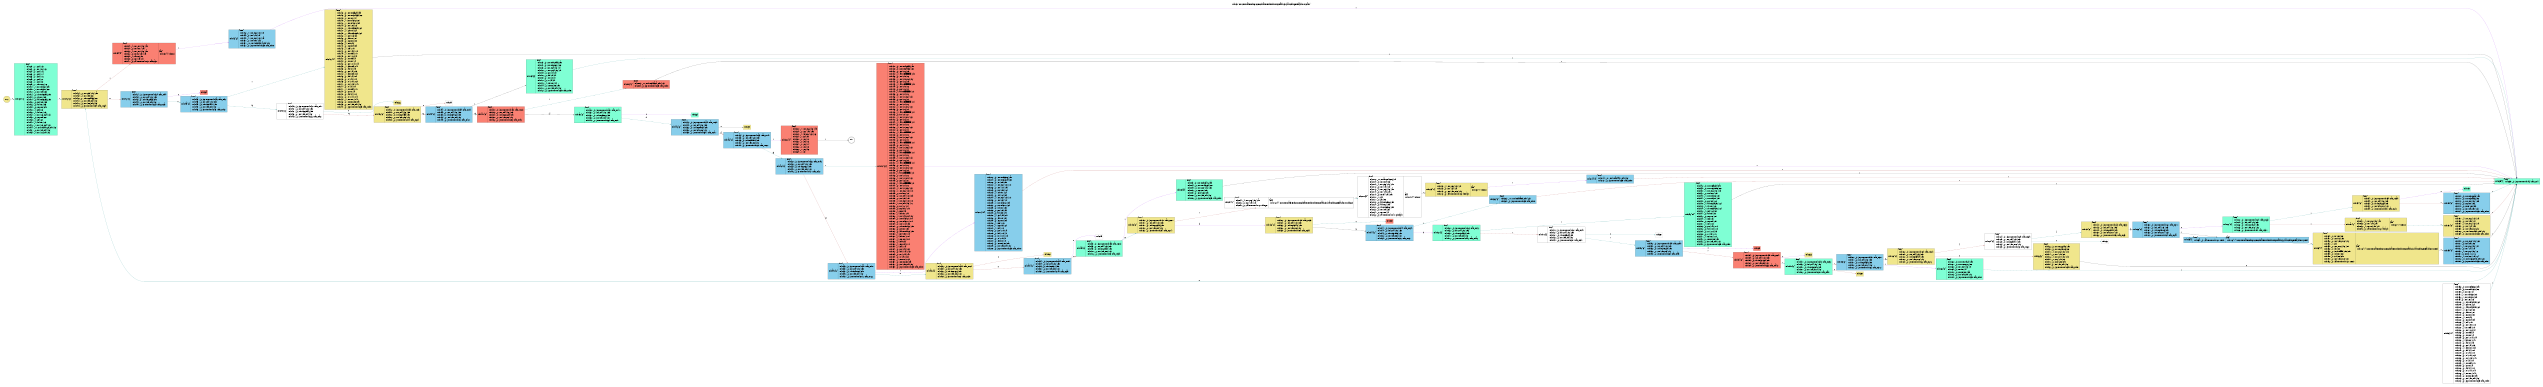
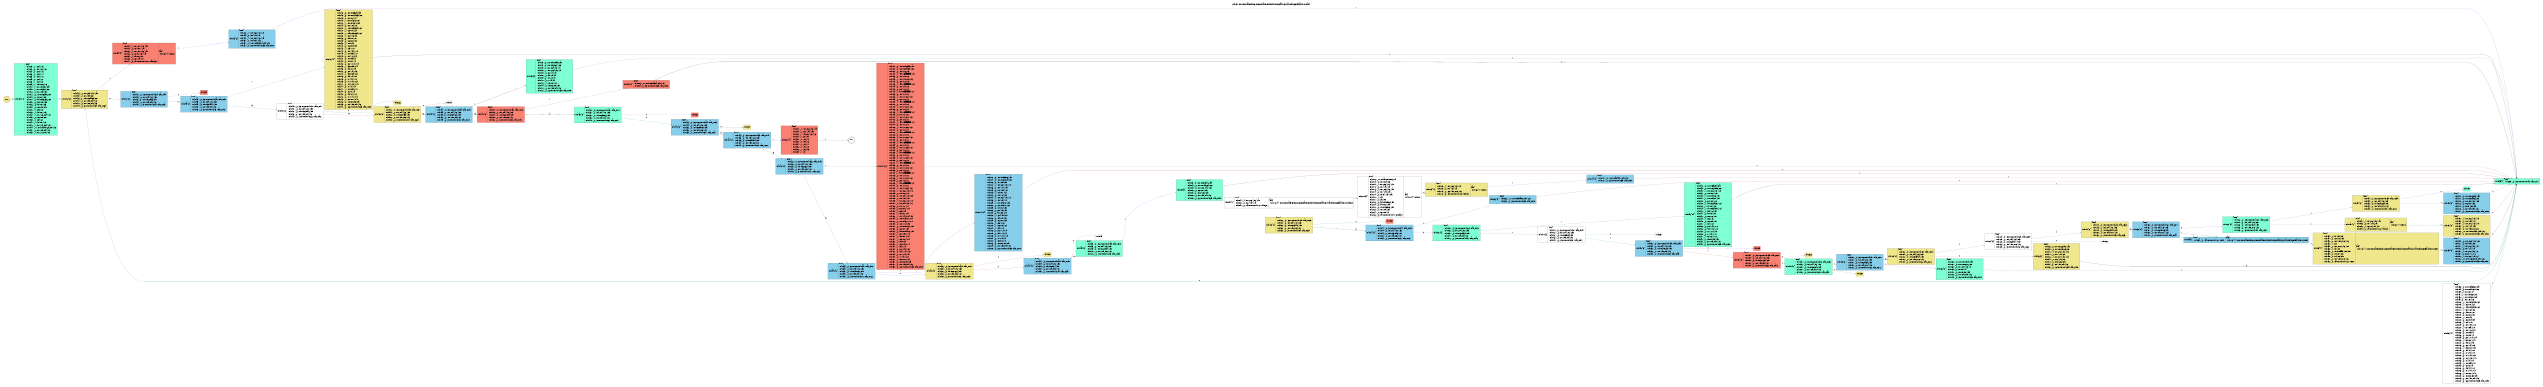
(695, 115) -> (695, 115)
(1151, 225) -> none
